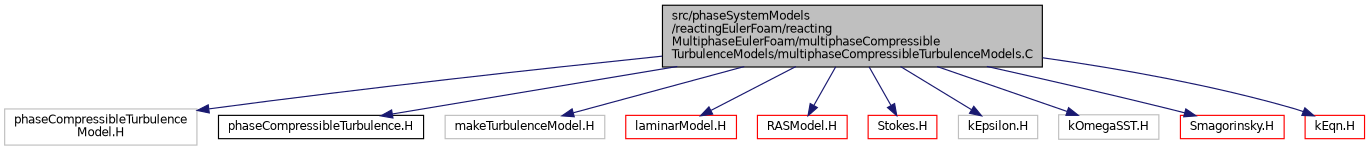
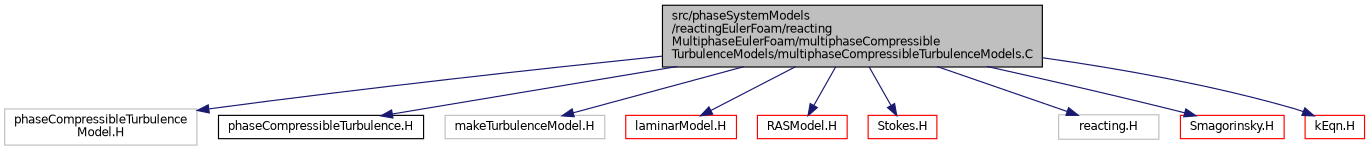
(998, 127) -> none
(1109, 127) -> (1109, 127)
